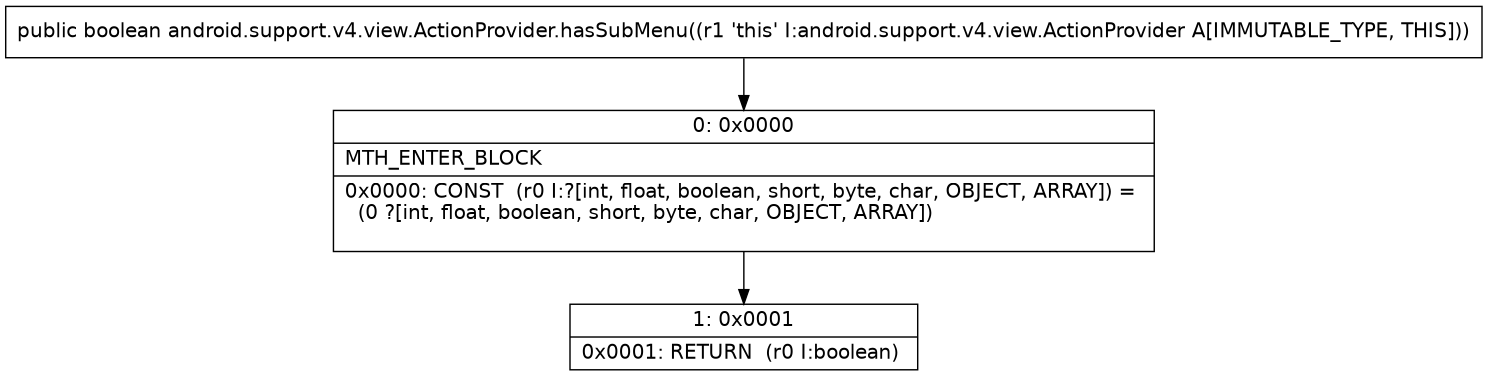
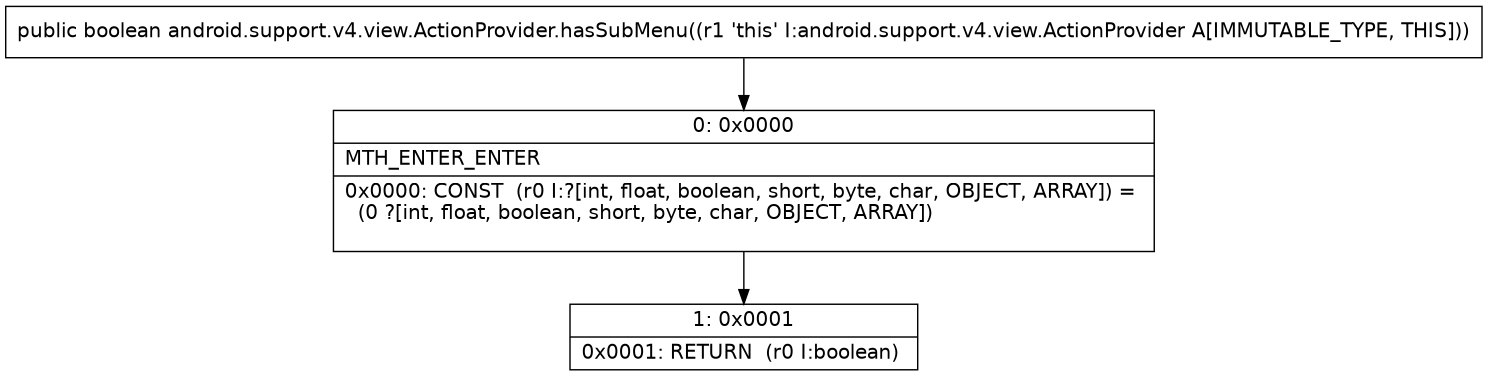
(444, 159) -> (443, 159)
